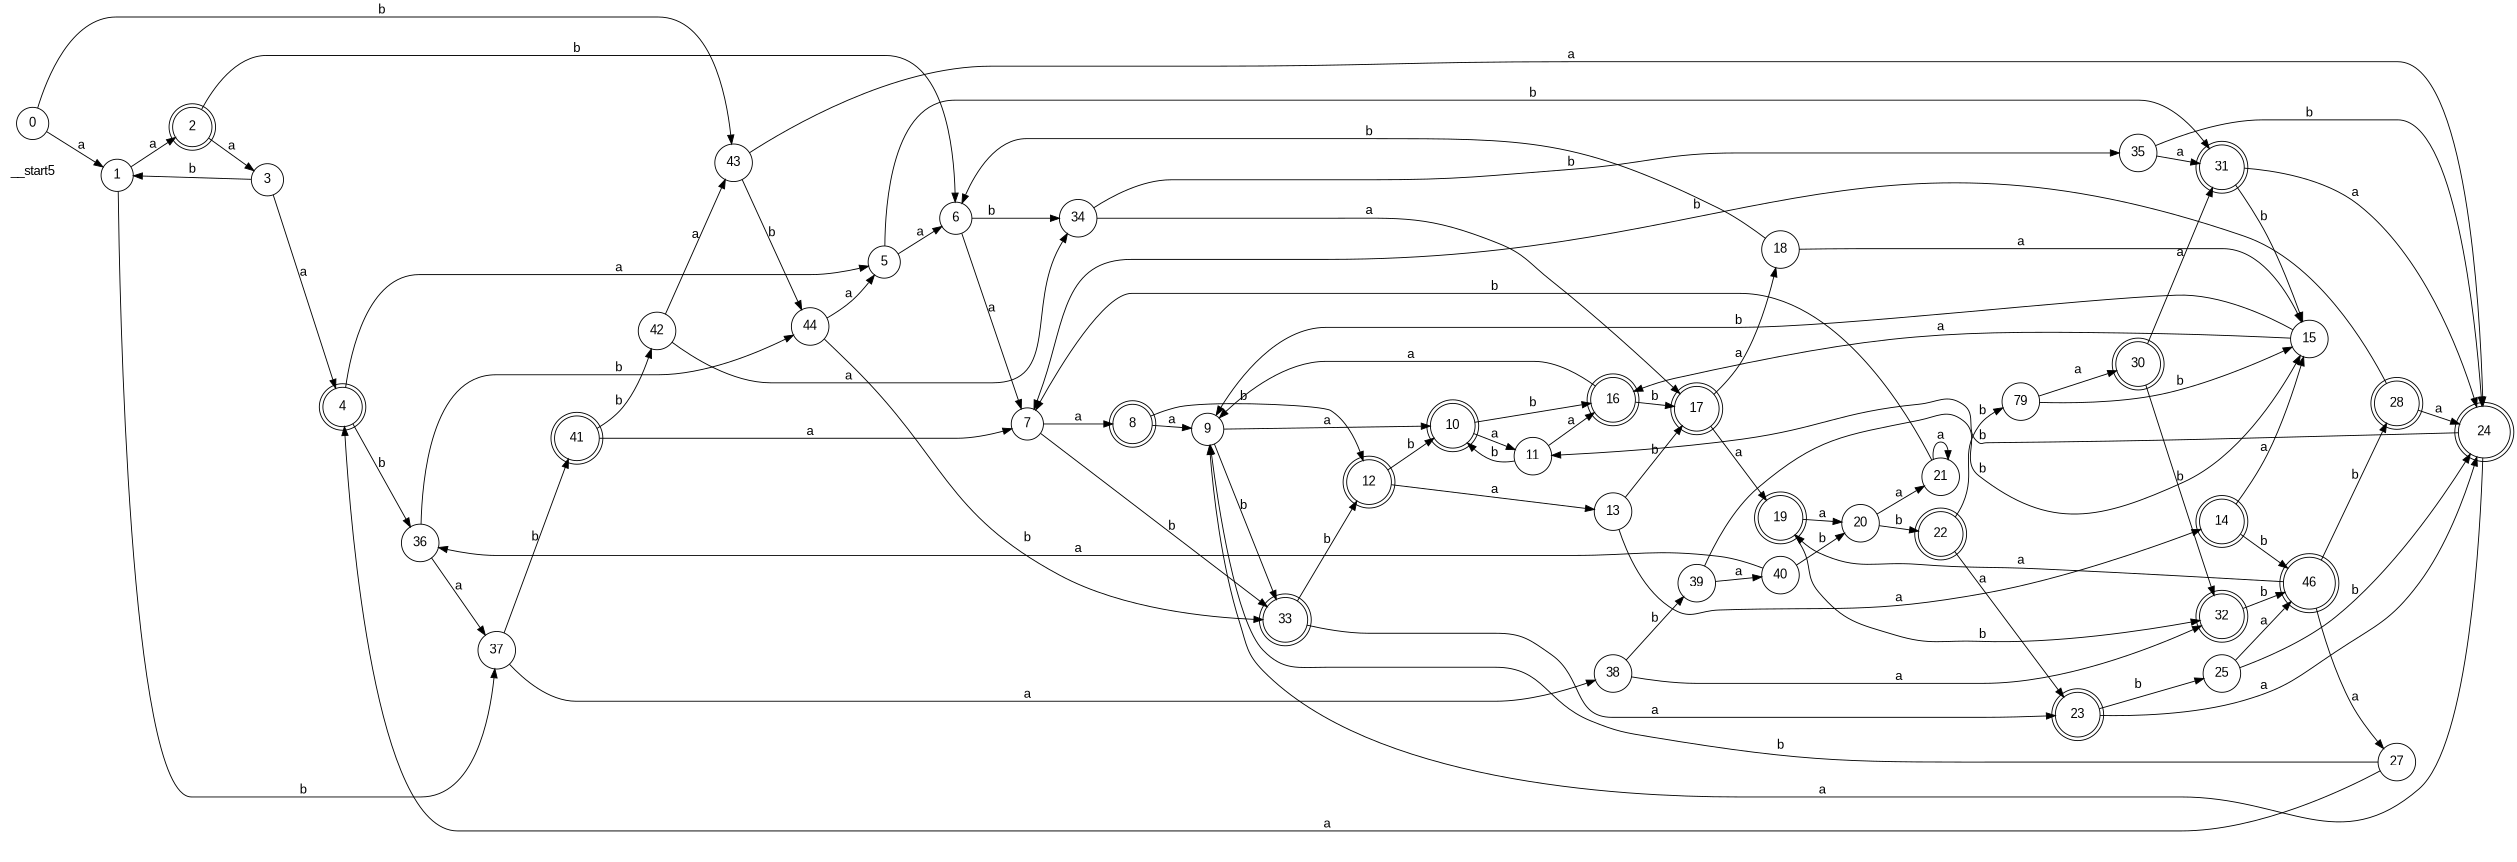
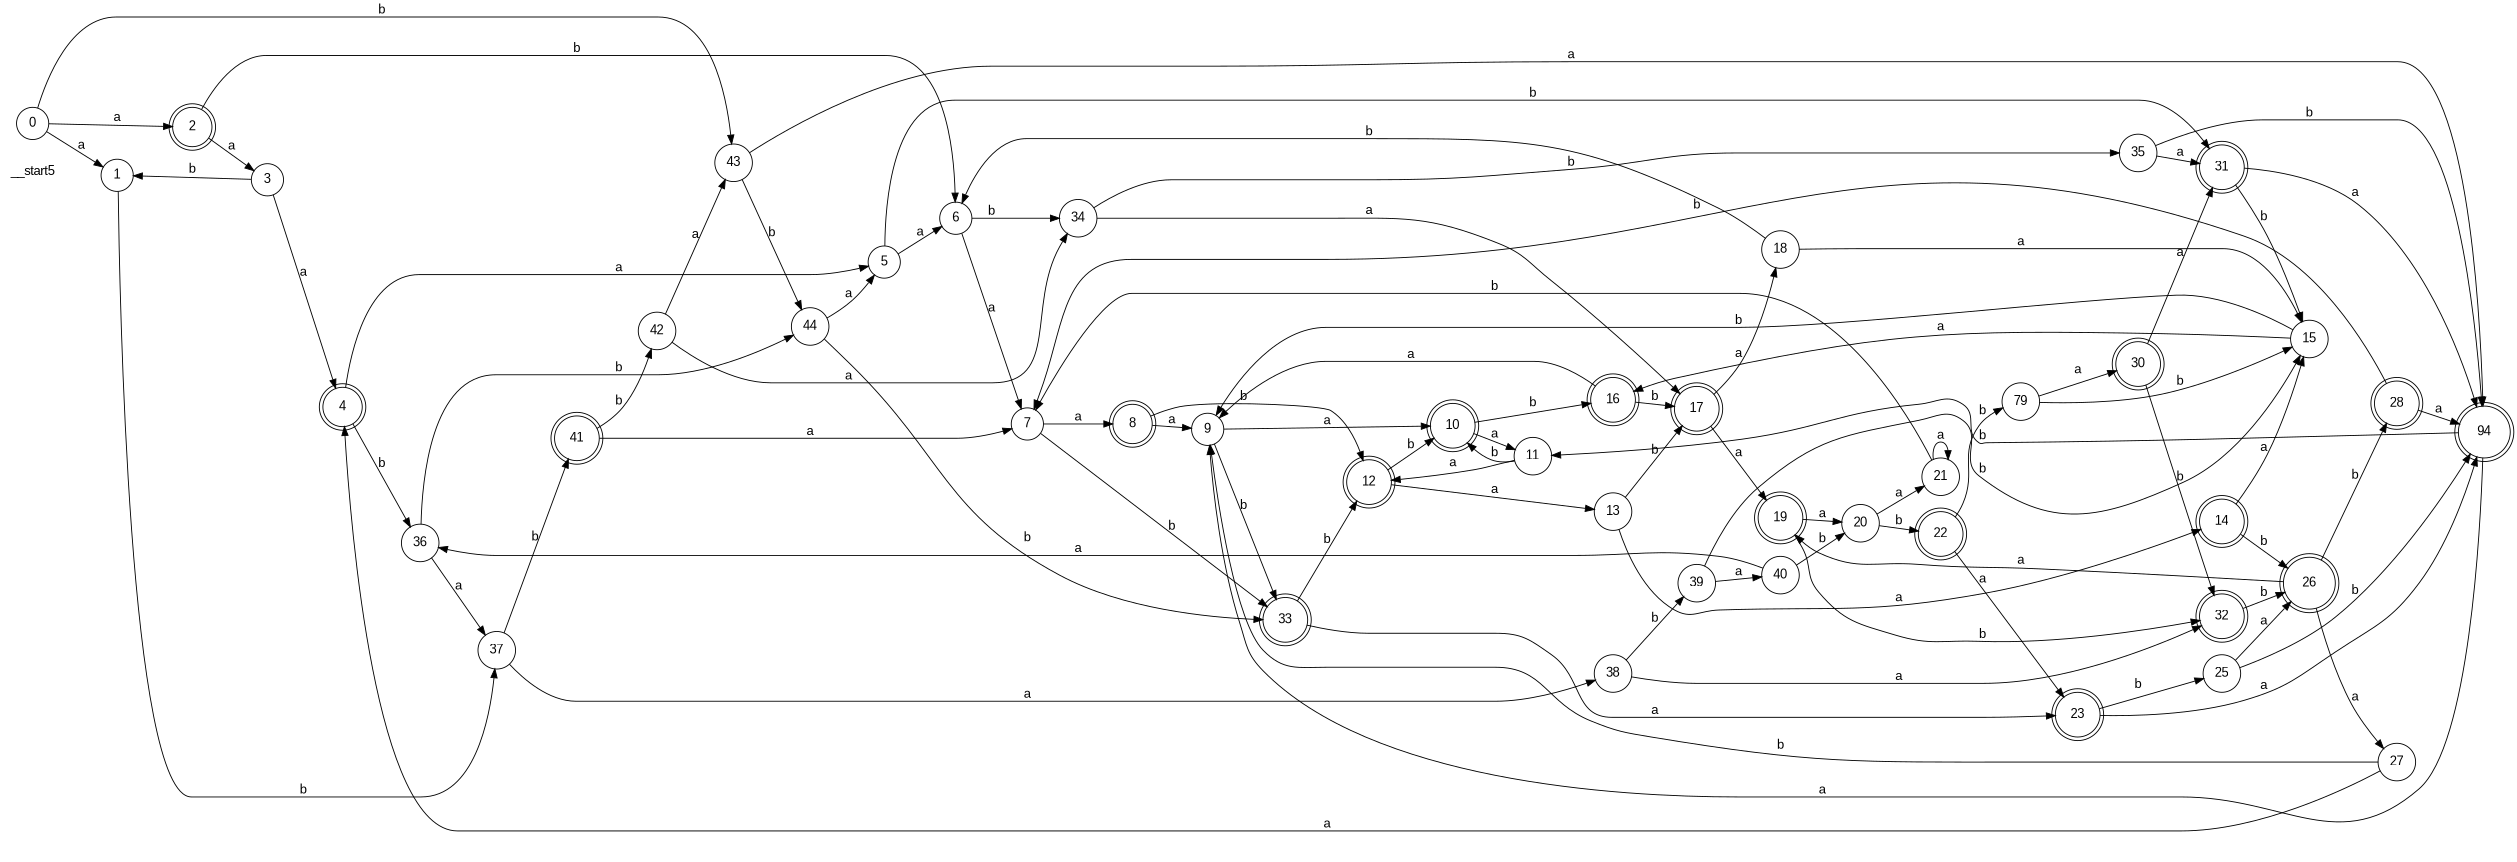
(150, 155) -> (106, 125)
(1568, 432) -> (1458, 472)
(2484, 432) -> (2484, 432)
(2309, 583) -> (2309, 583)
